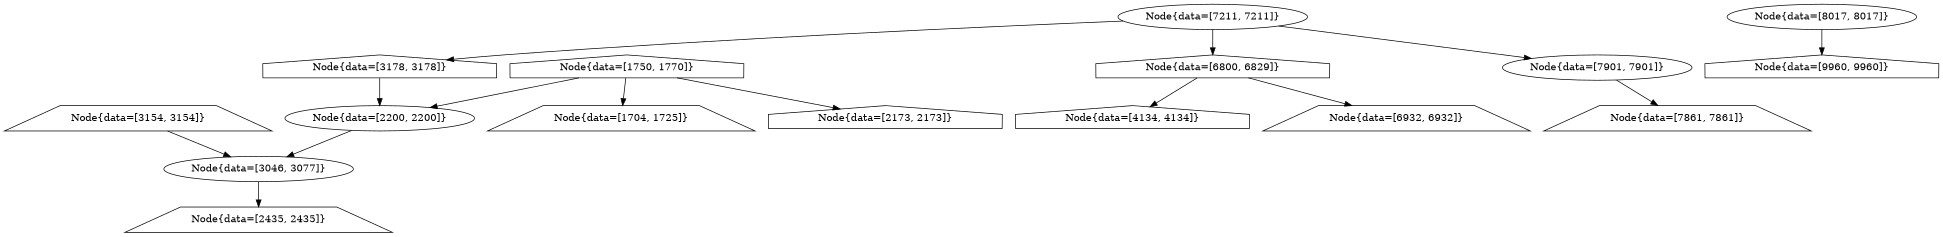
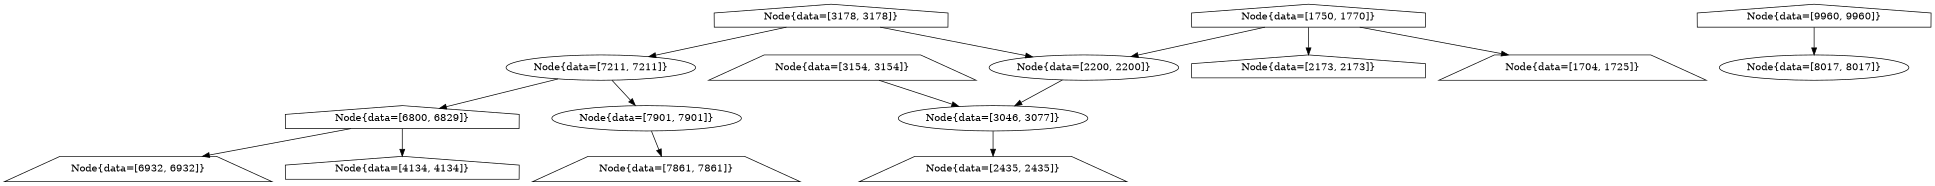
(788, 37) -> (721, 41)
(1822, 39) -> (1814, 38)
